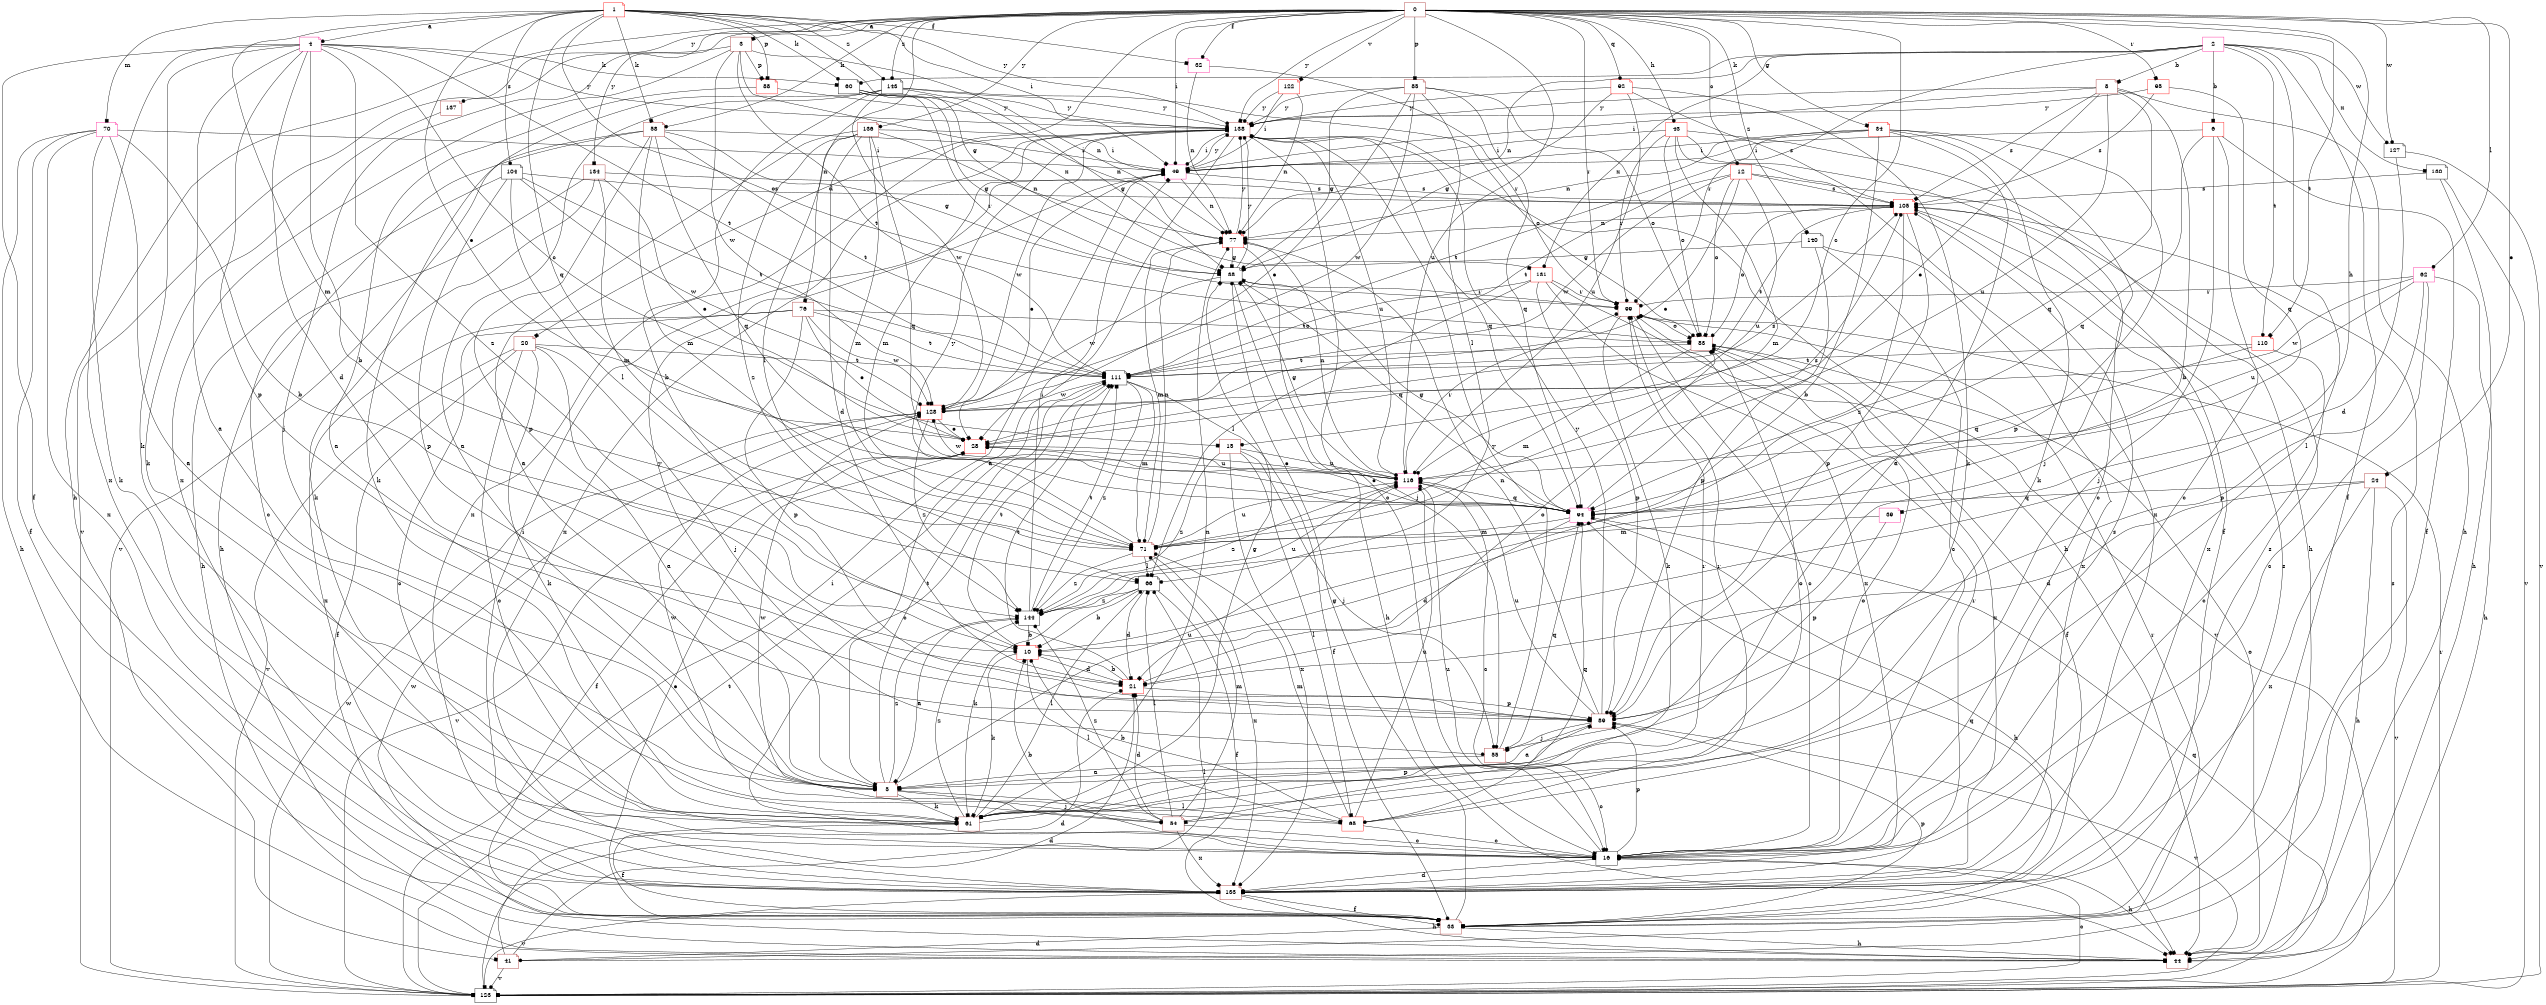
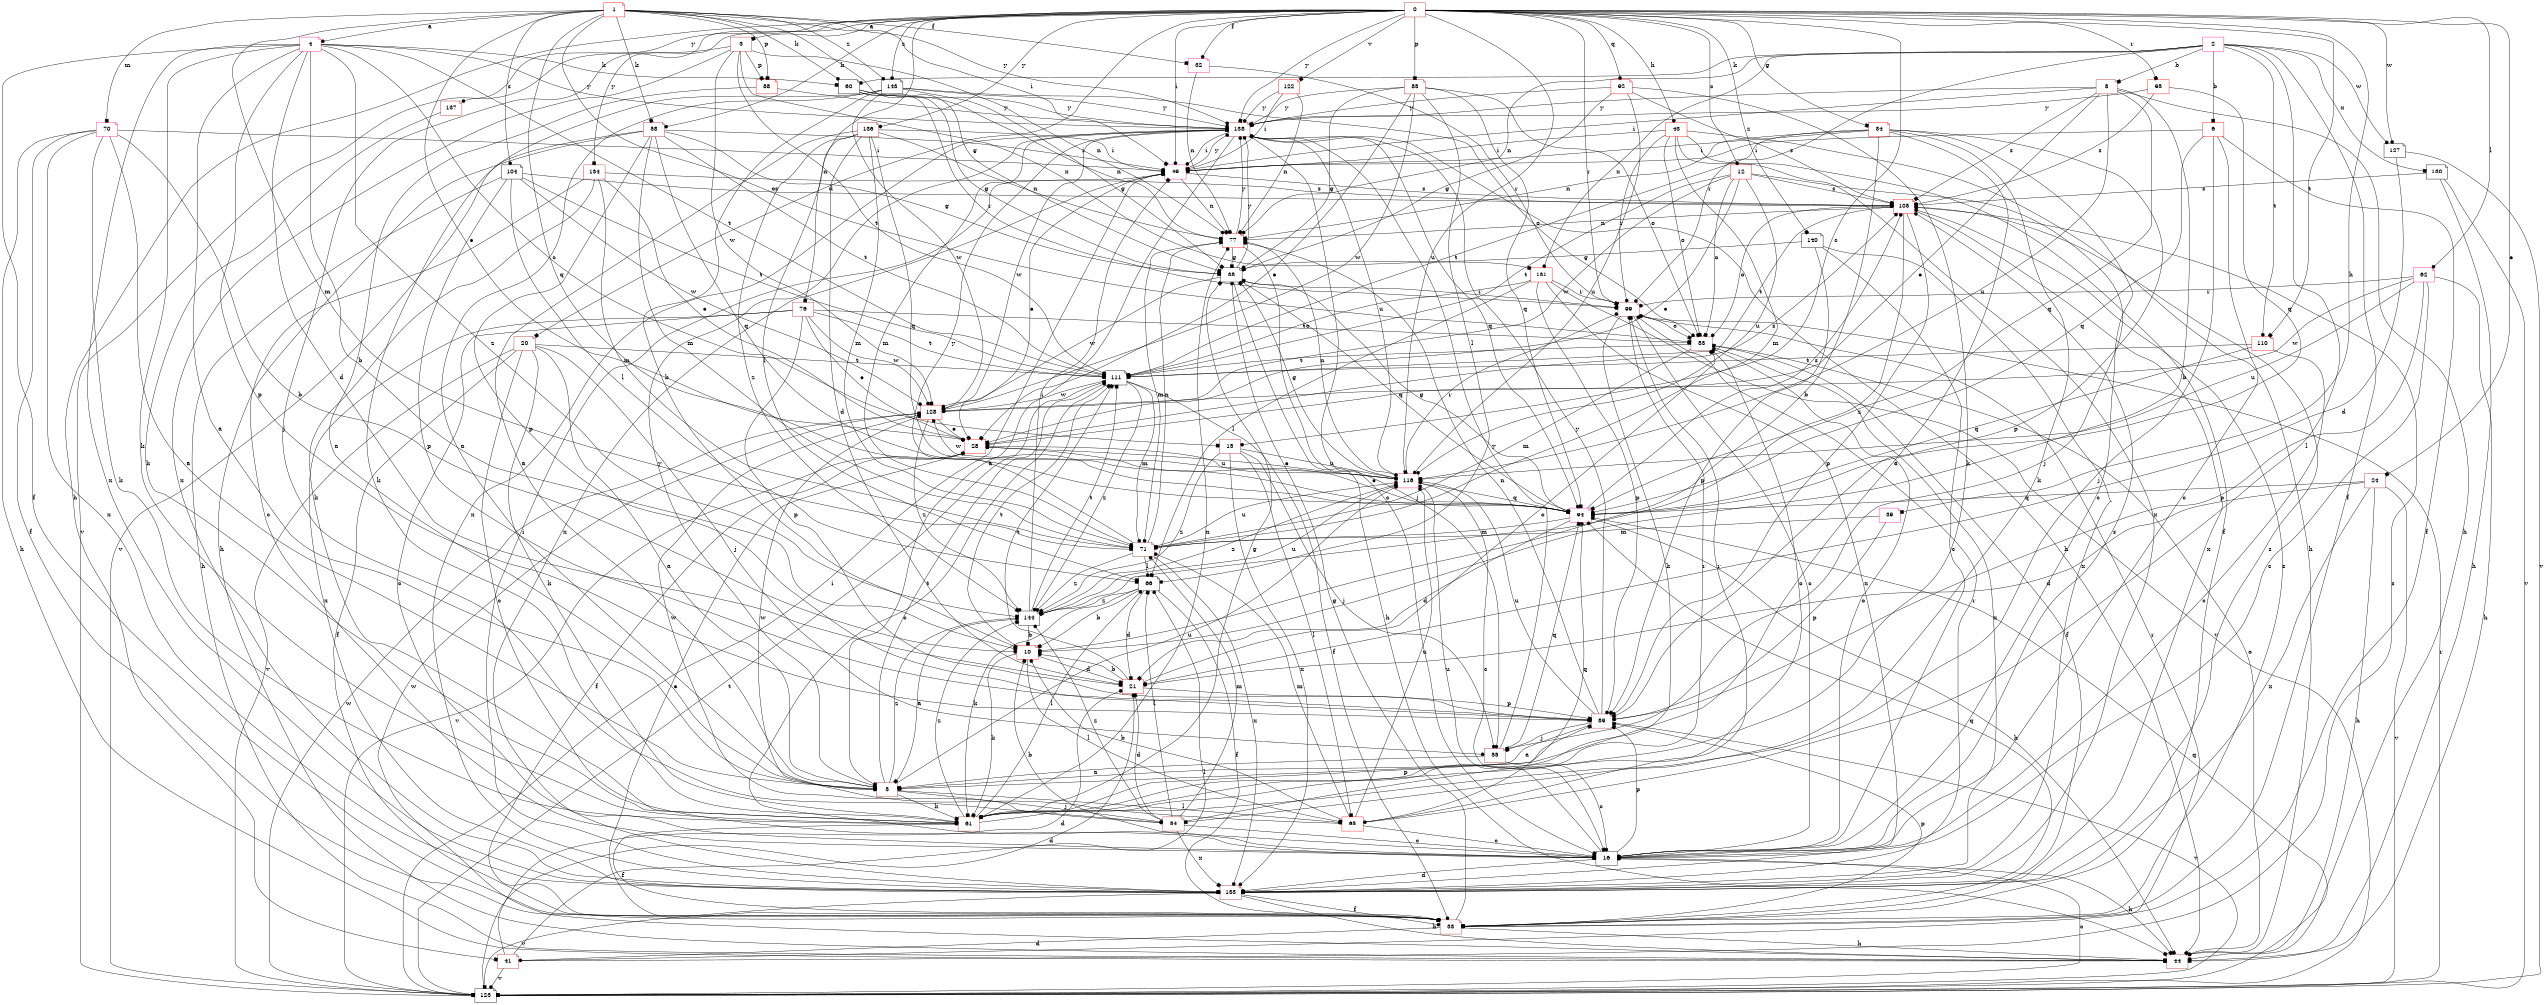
(887, 790) -> (887, 790)
